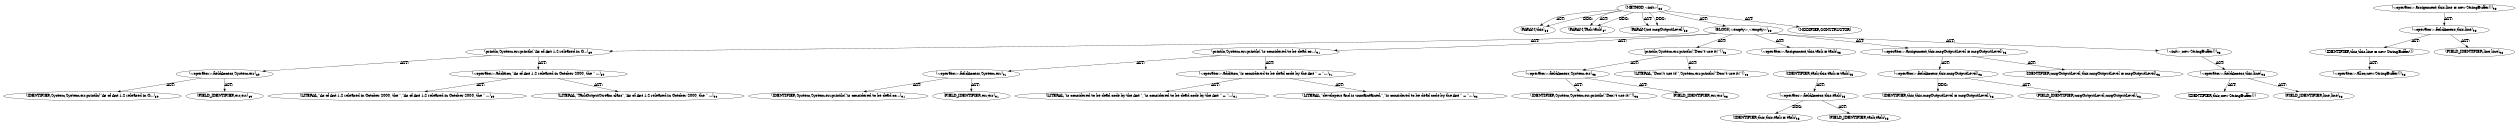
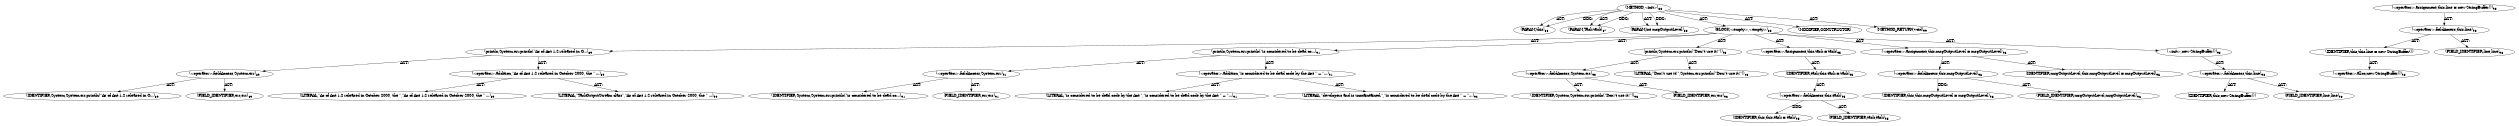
none -> (1902, 30)
none -> (1810, 62)
